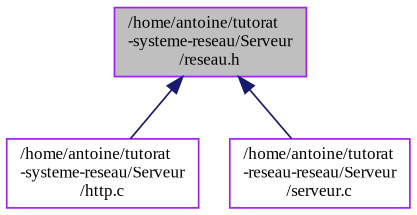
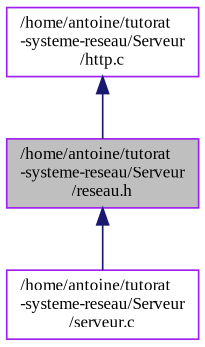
(151, 114) -> (103, 116)
(320, 173) -> (103, 305)
